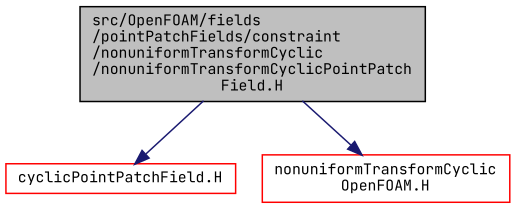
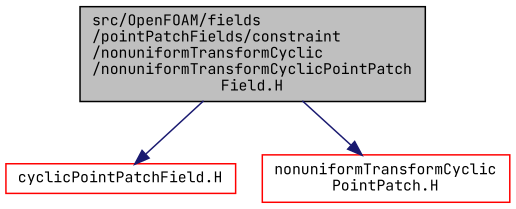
(386, 179) -> (386, 179)
